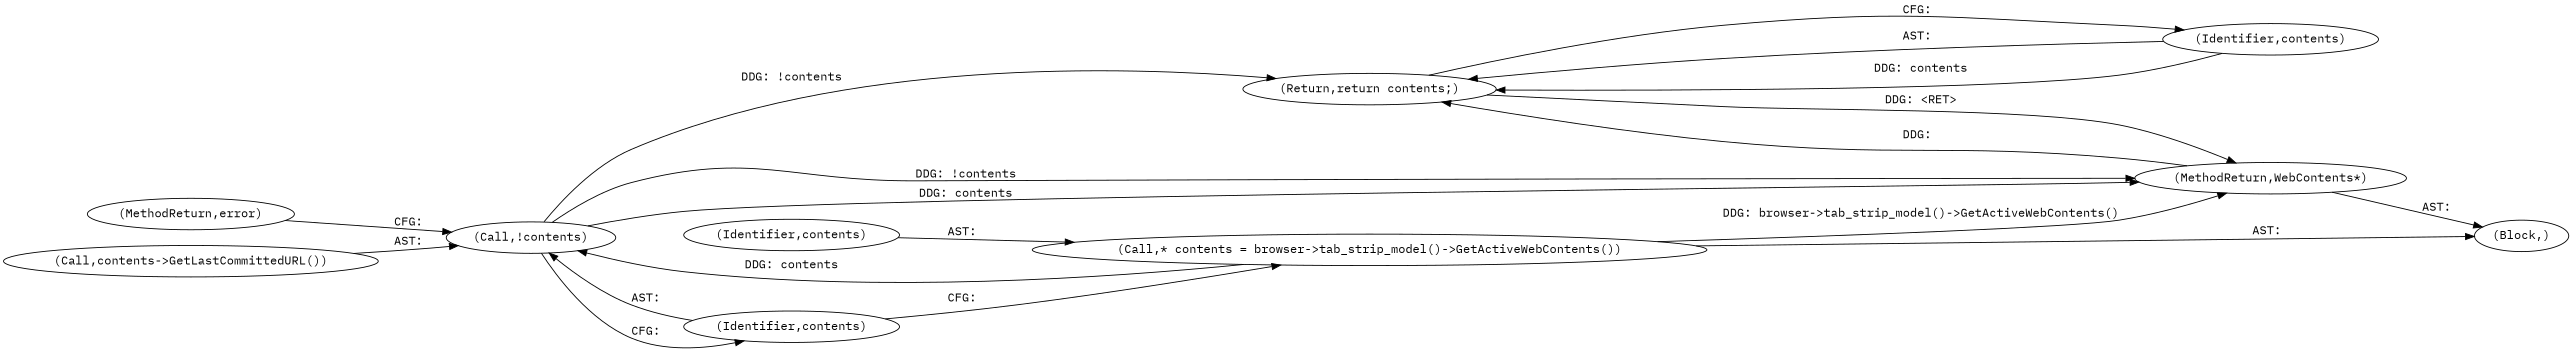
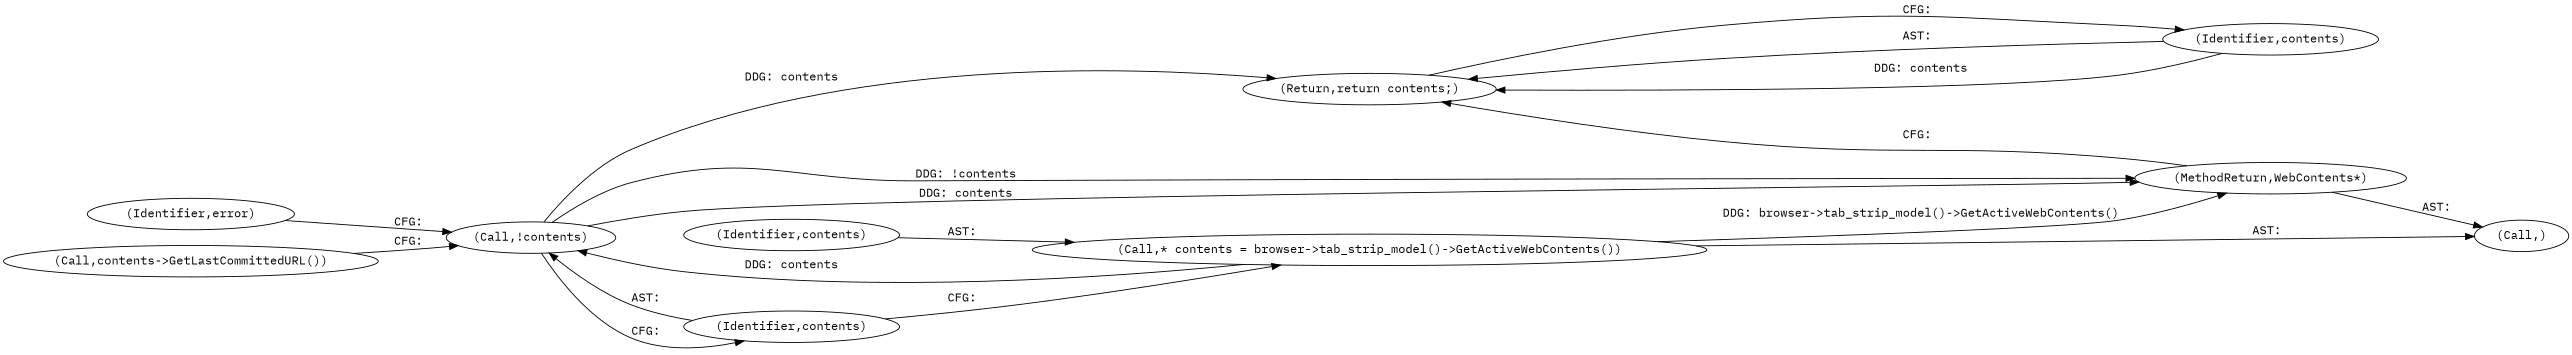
(792, 77) -> (792, 77)
(1860, 110) -> none
(1921, 135) -> (1921, 135)
(191, 214) -> (191, 214)
(2522, 236) -> (2522, 236)
(412, 242) -> (412, 242)
